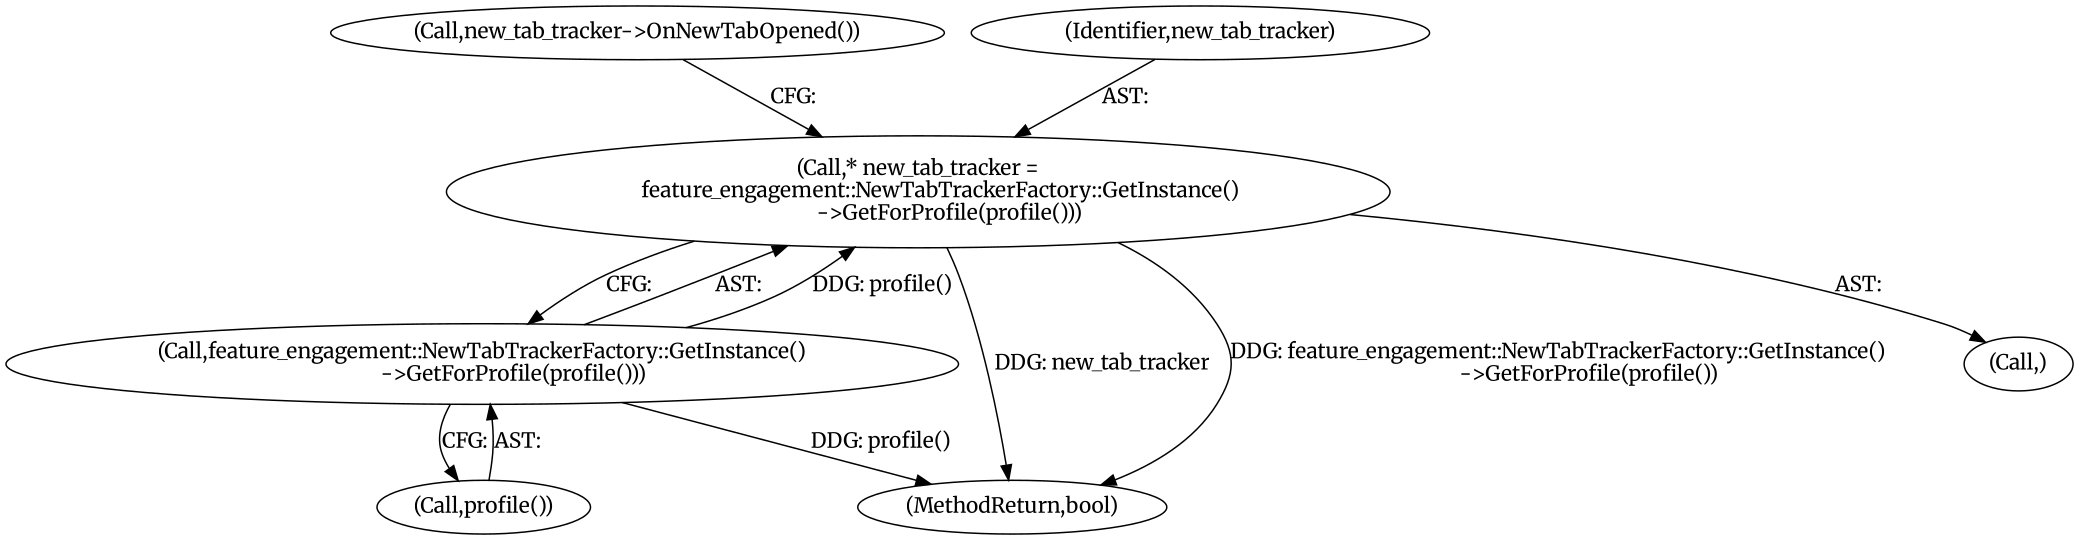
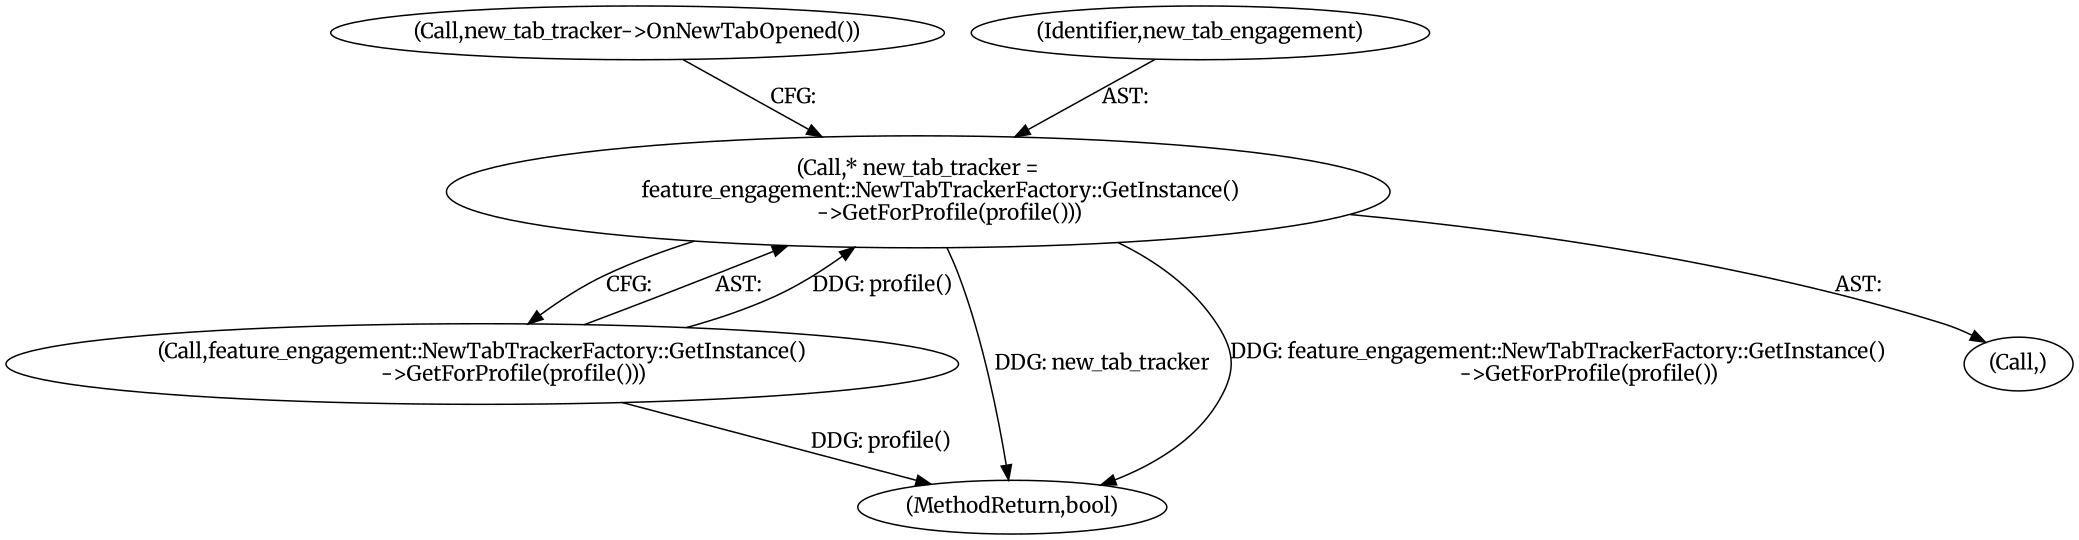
(1200, 33) -> (1200, 33)
(484, 507) -> none
